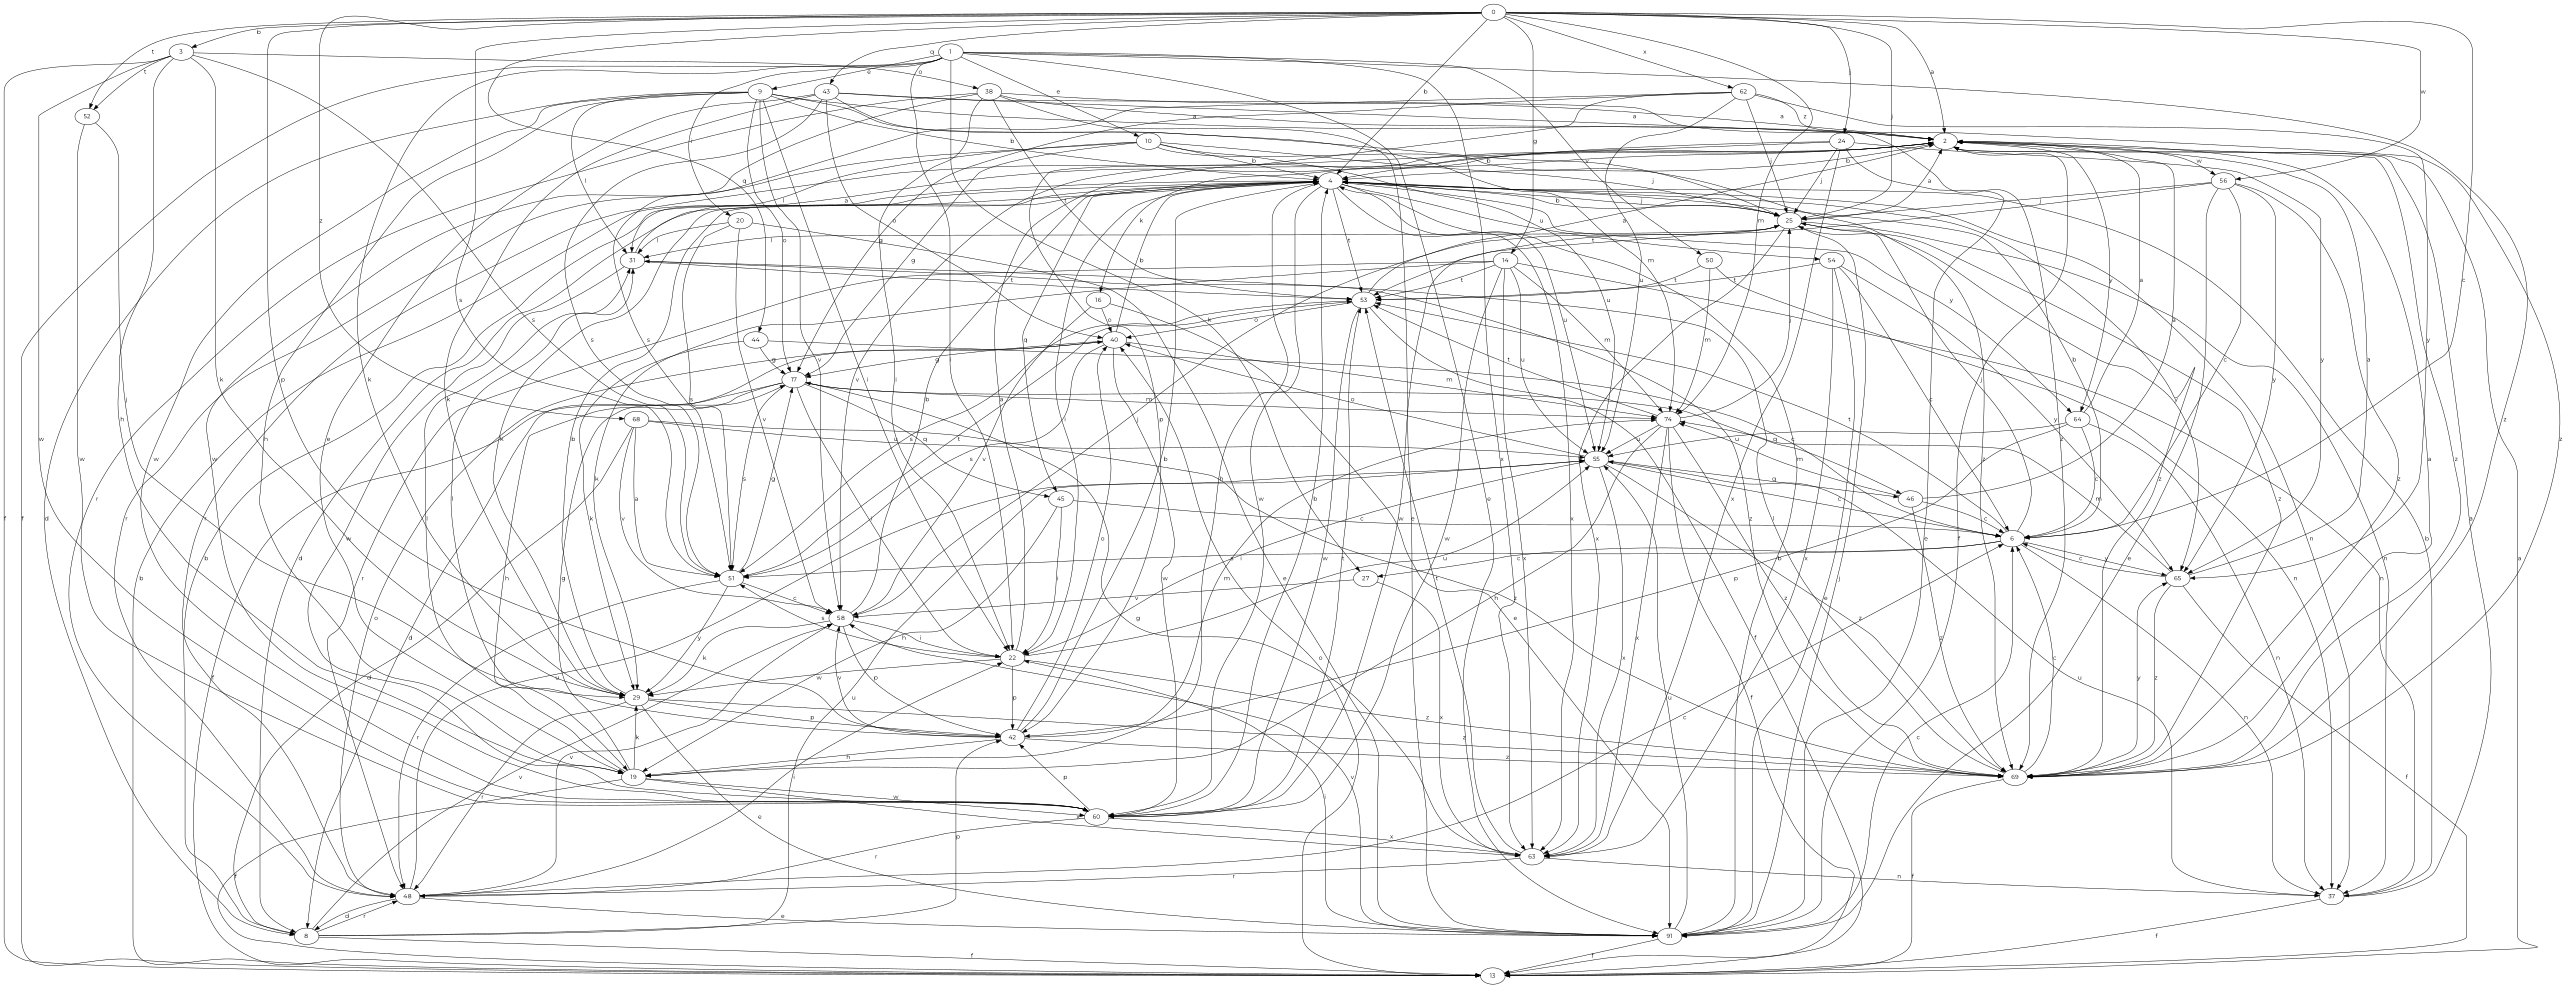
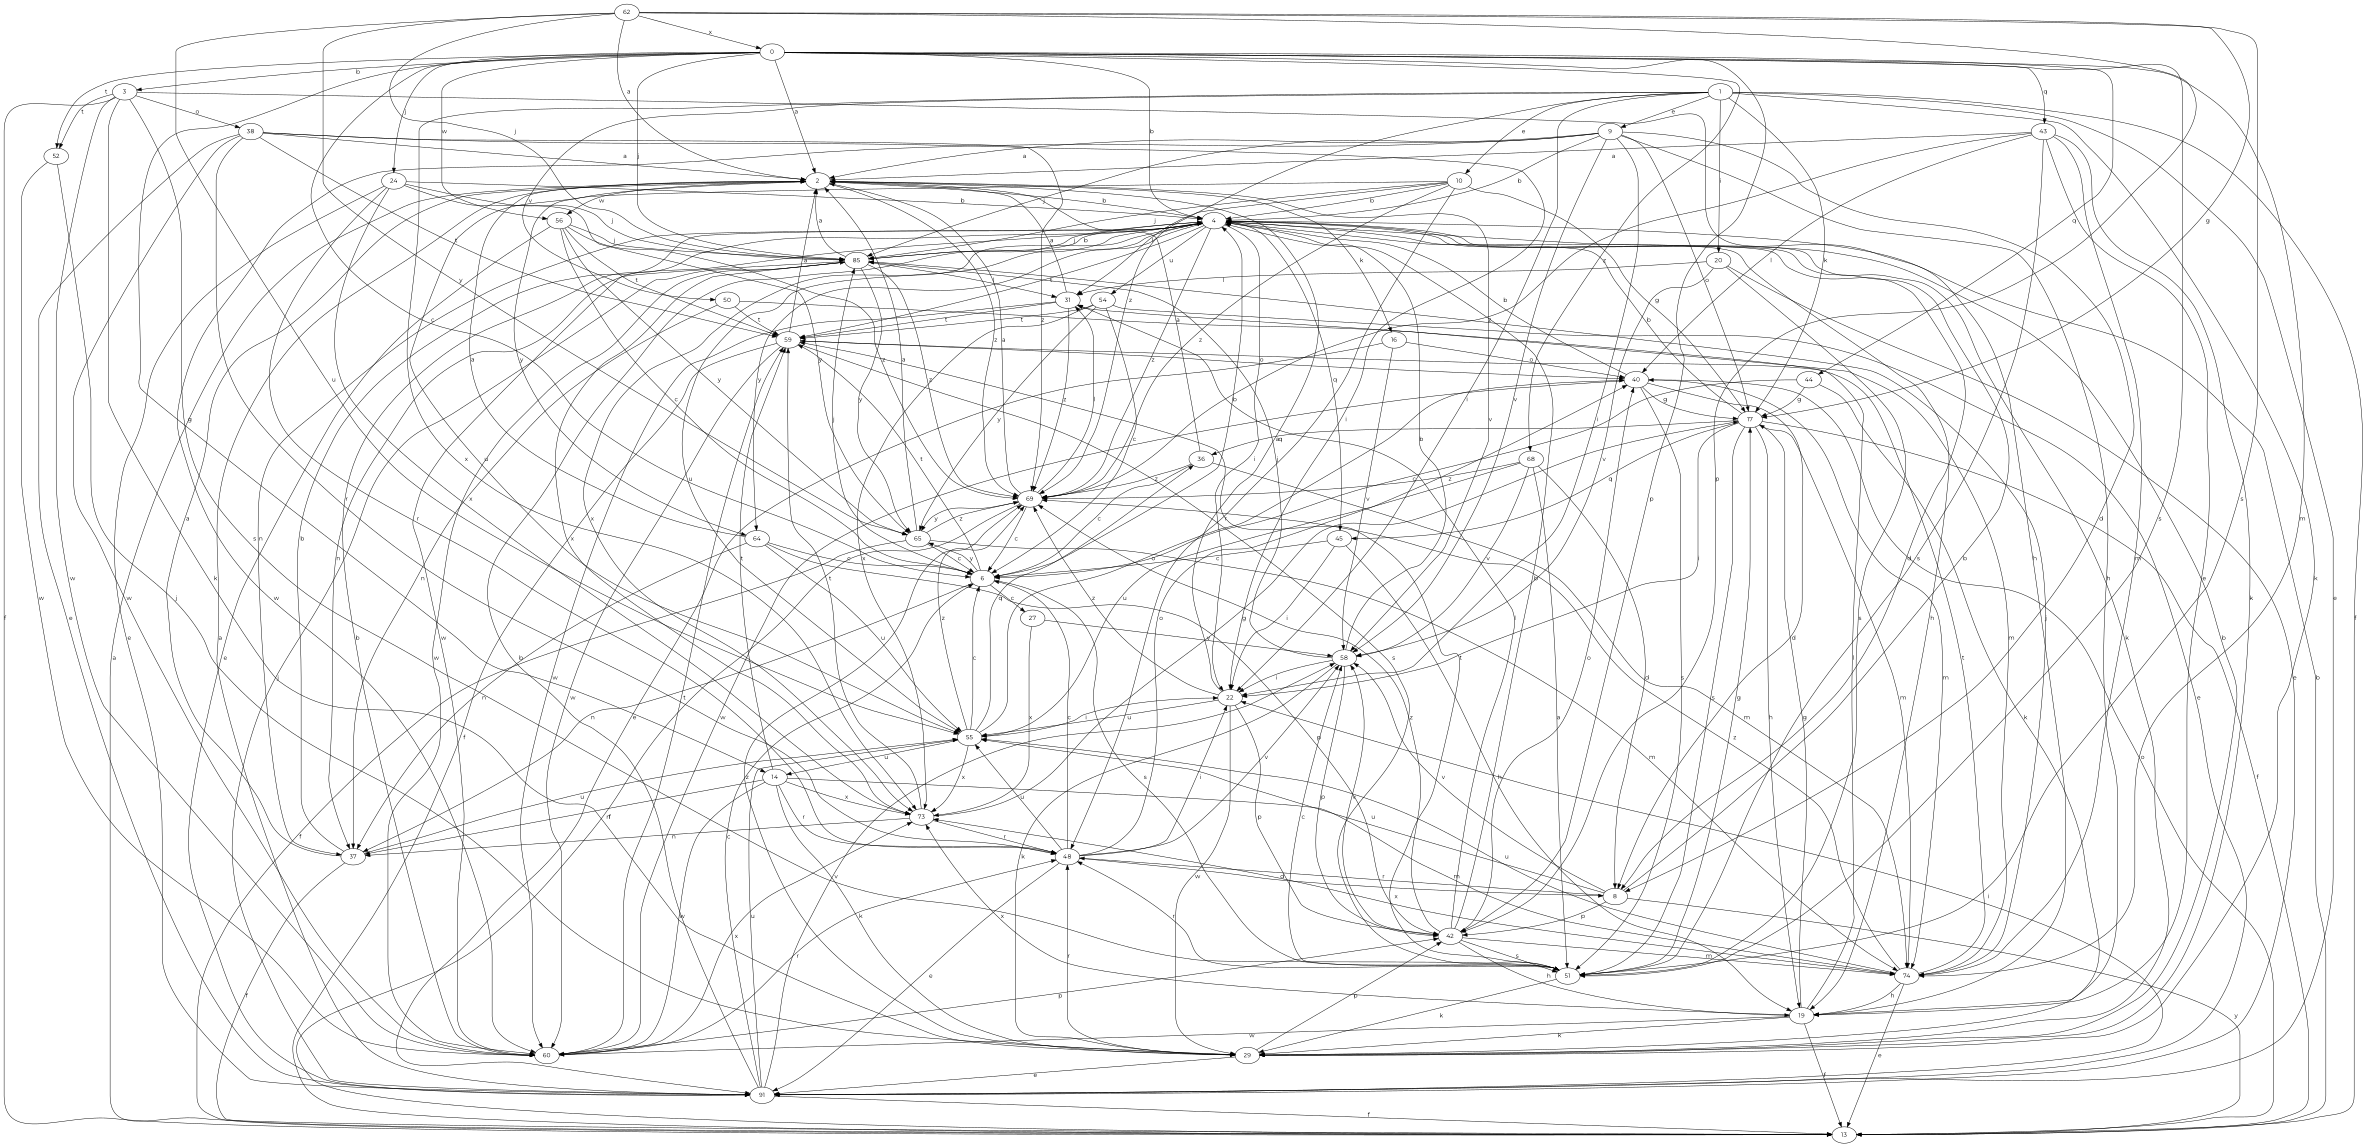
(1616, 51) -> (697, 32)
(590, 109) -> none
(1805, 117) -> (629, 92)
(895, 221) -> (1771, 260)
(1789, 221) -> (857, 260)
none -> (1594, 253)
(1364, 300) -> (788, 340)
(1170, 301) -> (1825, 242)
(1521, 365) -> (879, 756)
(1910, 499) -> (1201, 459)
(1959, 539) -> (220, 638)
(700, 638) -> (1441, 1016)
(867, 640) -> (1507, 955)
(1752, 698) -> (1880, 1056)
(1532, 857) -> (922, 817)
(972, 956) -> (2236, 1016)
